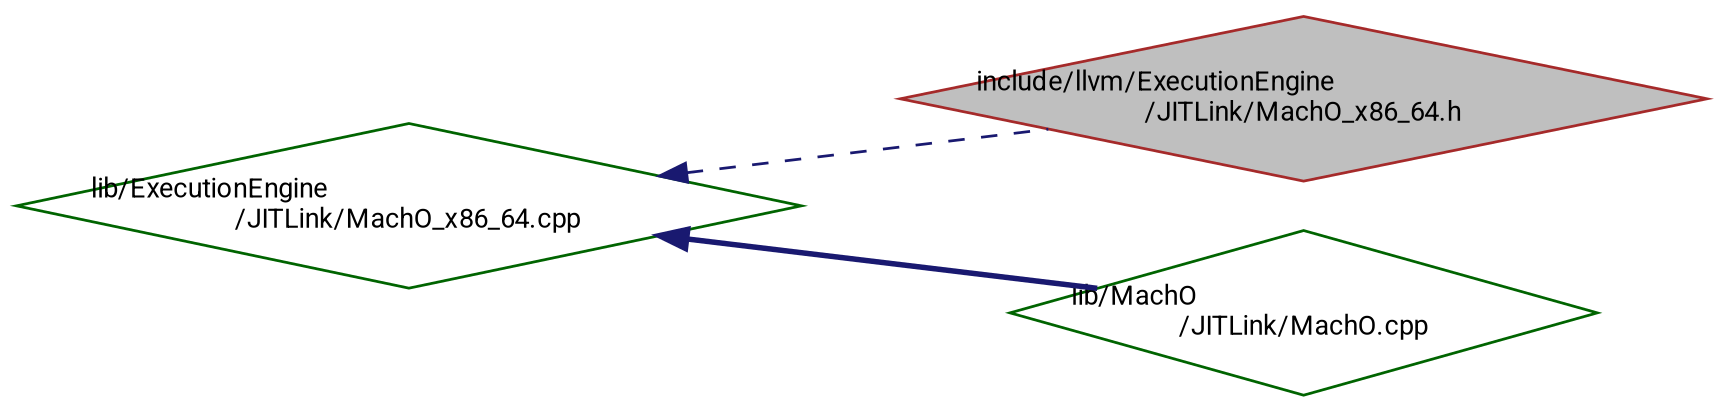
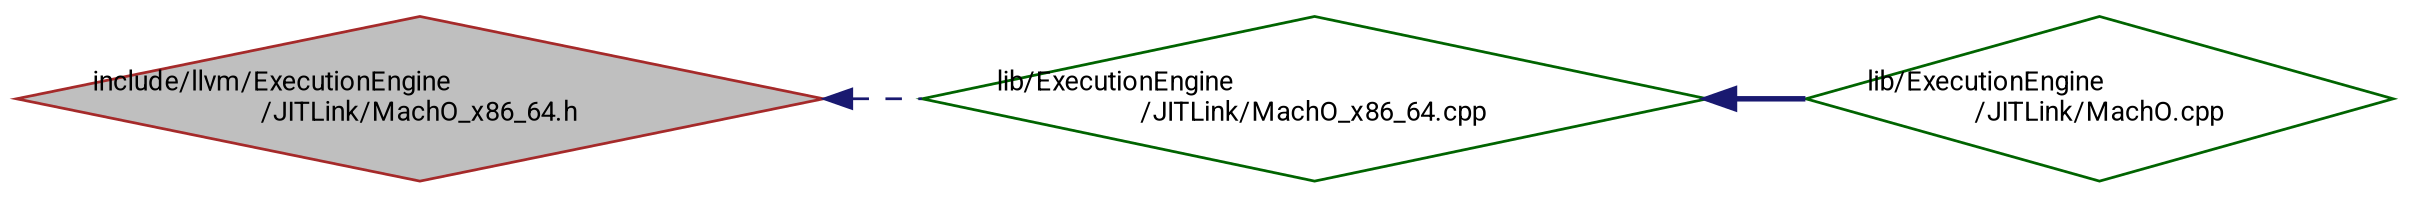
(868, 151) -> (887, 99)
(1304, 313) -> (2100, 99)
